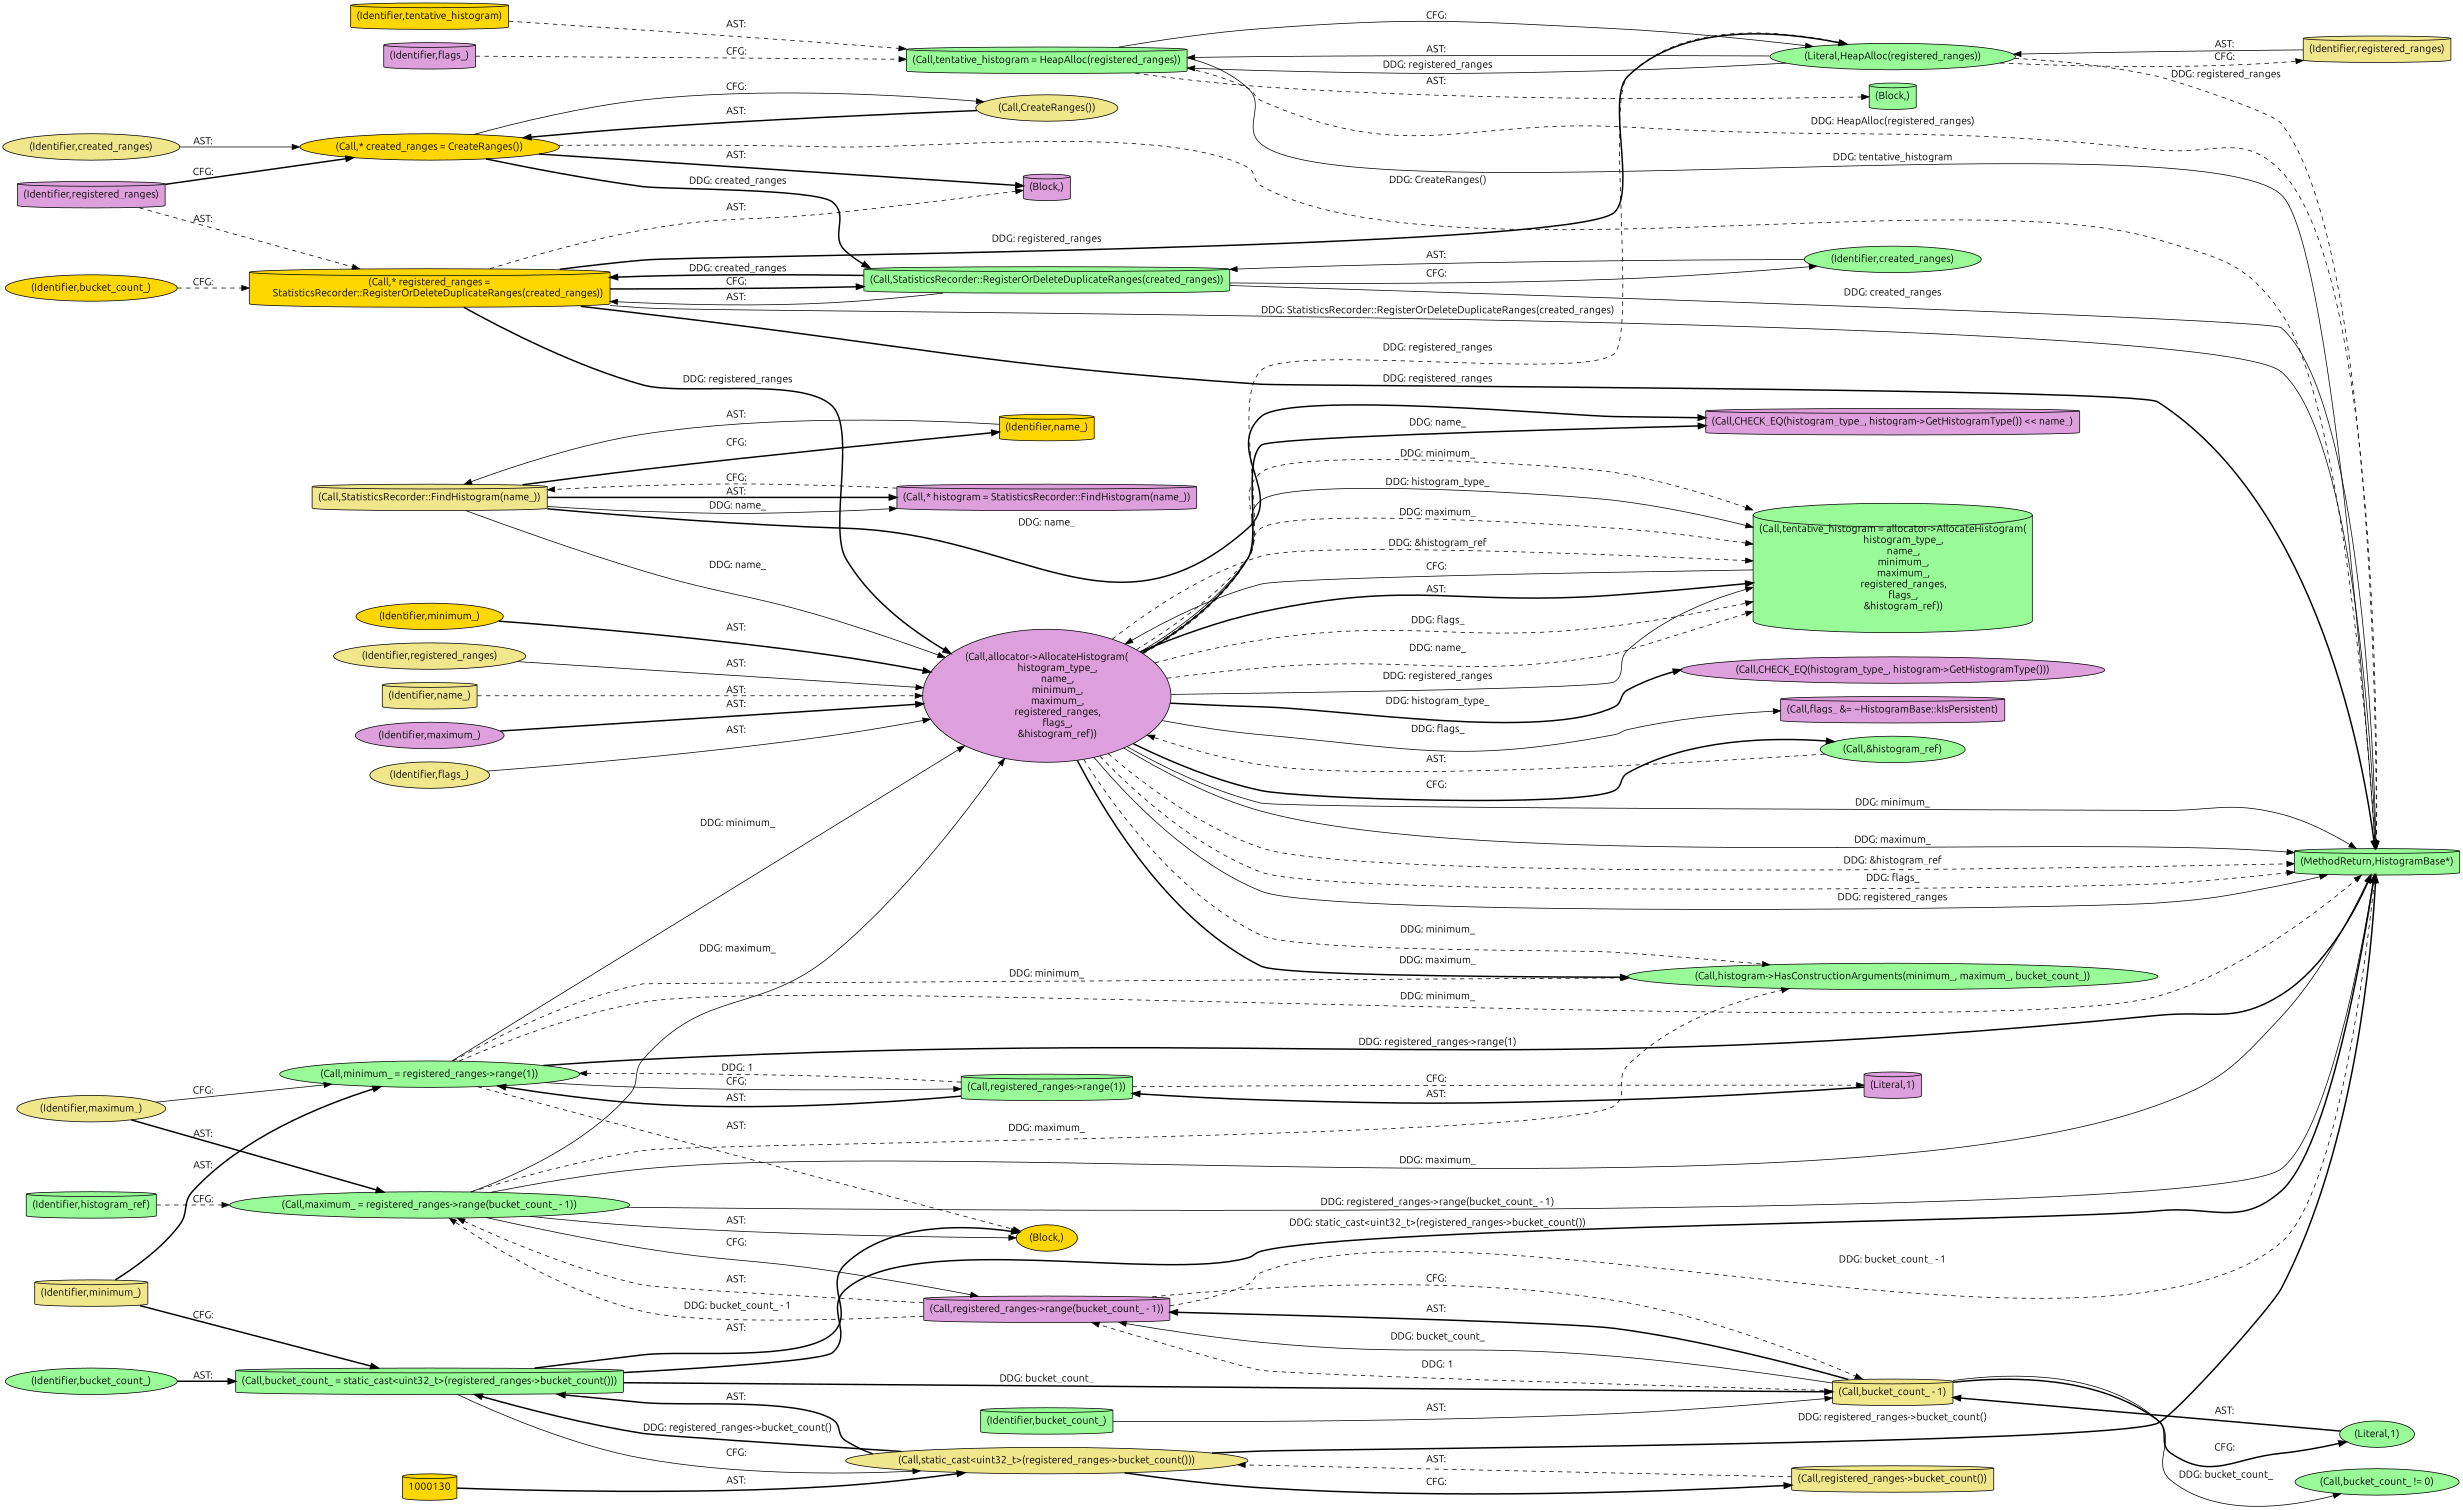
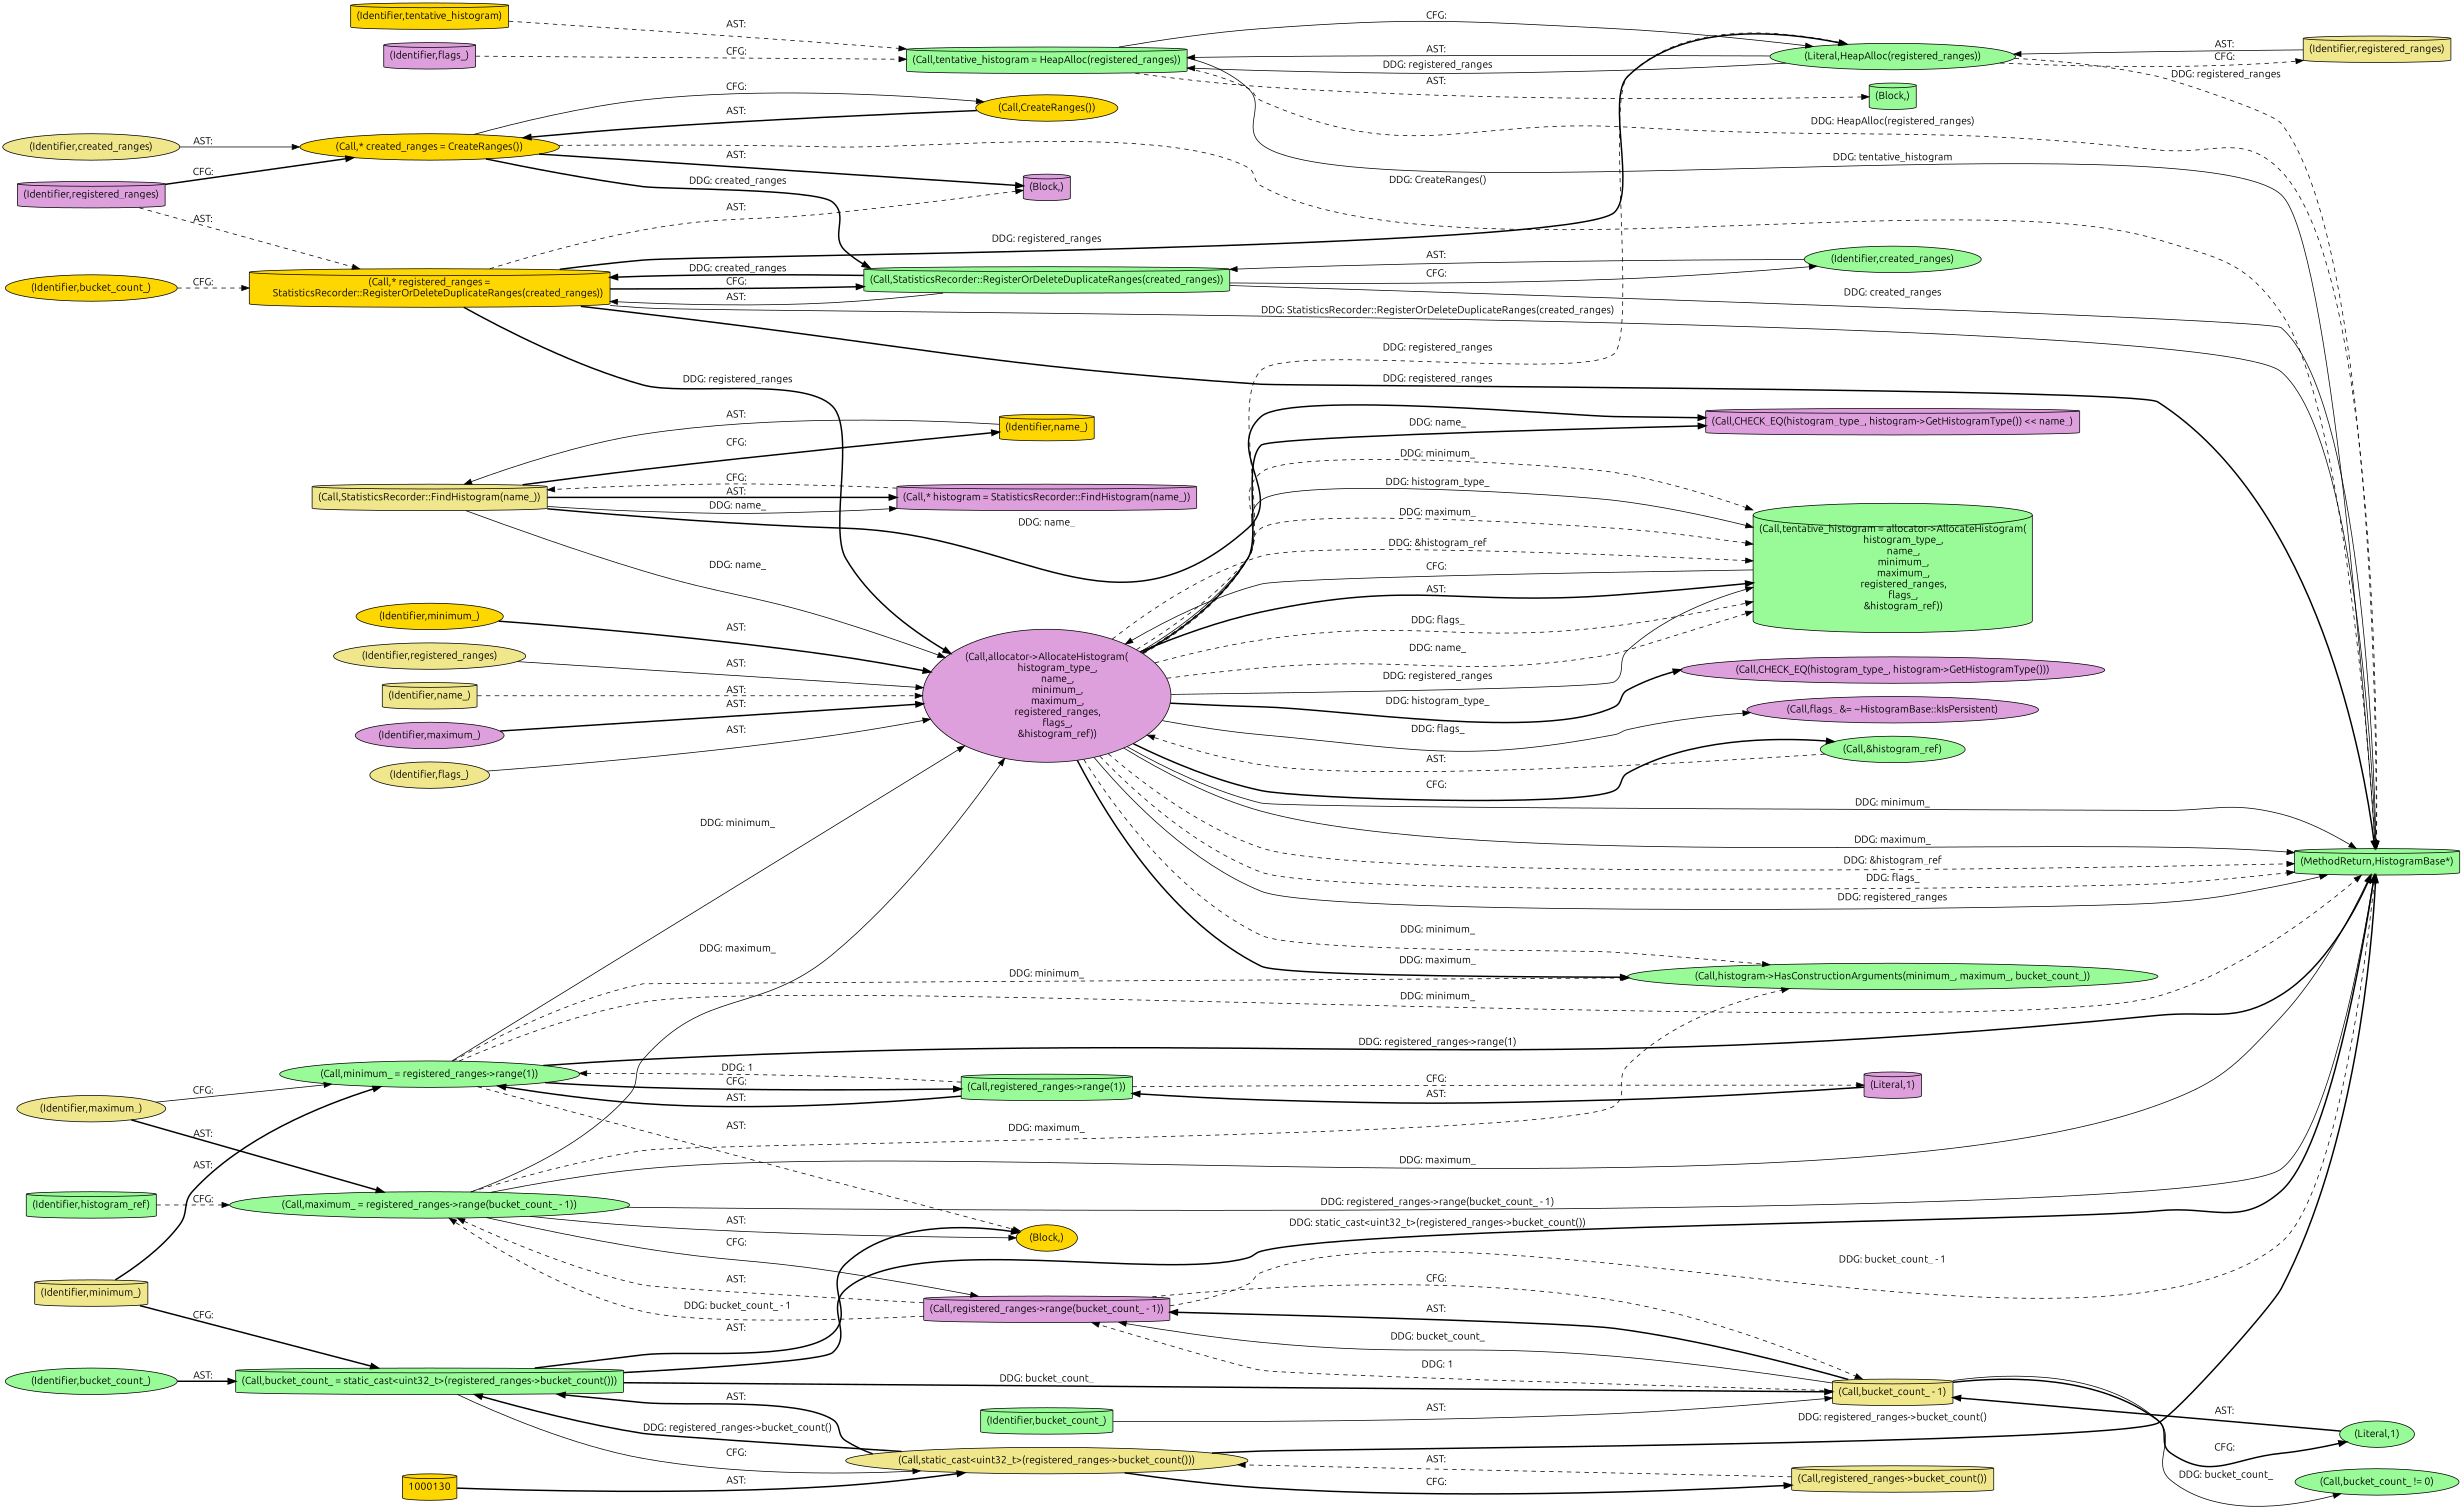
(1047, 108) -> (1047, 108)
(1893, 710) -> (1893, 710)
(749, 1089) -> (749, 1089)
